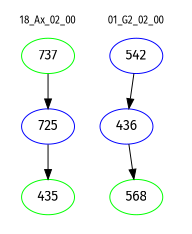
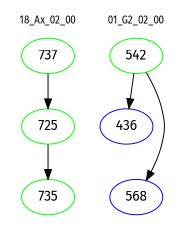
(136, 56) -> (136, 56)
(48, 126) -> (48, 126)
(131, 157) -> (164, 121)
(48, 197) -> (48, 197)
(136, 197) -> (136, 197)
